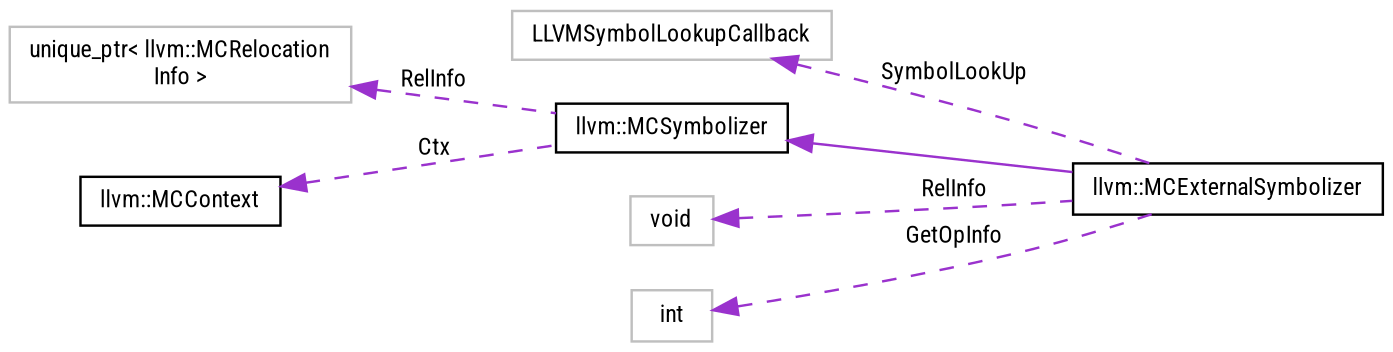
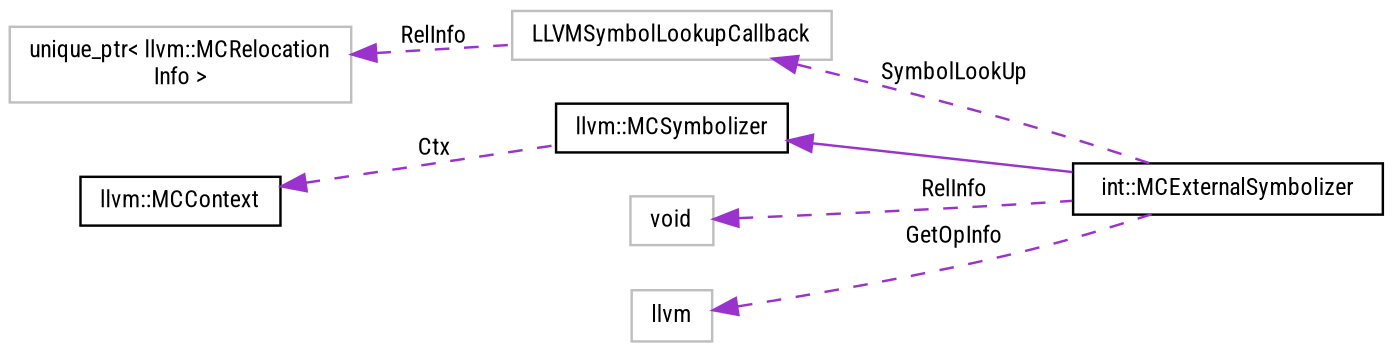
(466, 102) -> (444, 49)
(1228, 189) -> (1228, 189)
(672, 316) -> (672, 316)
